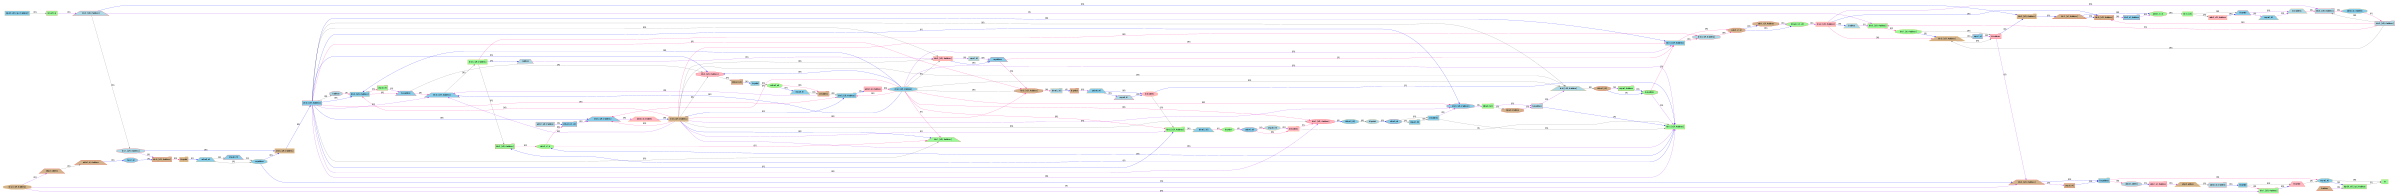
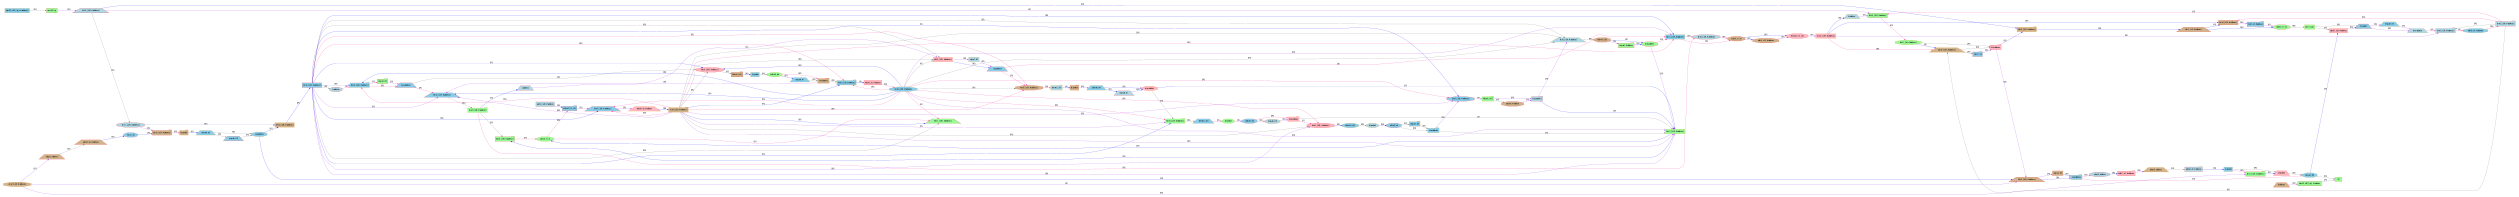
(1797, 24) -> (1797, 36)
(2336, 183) -> (2324, 104)
